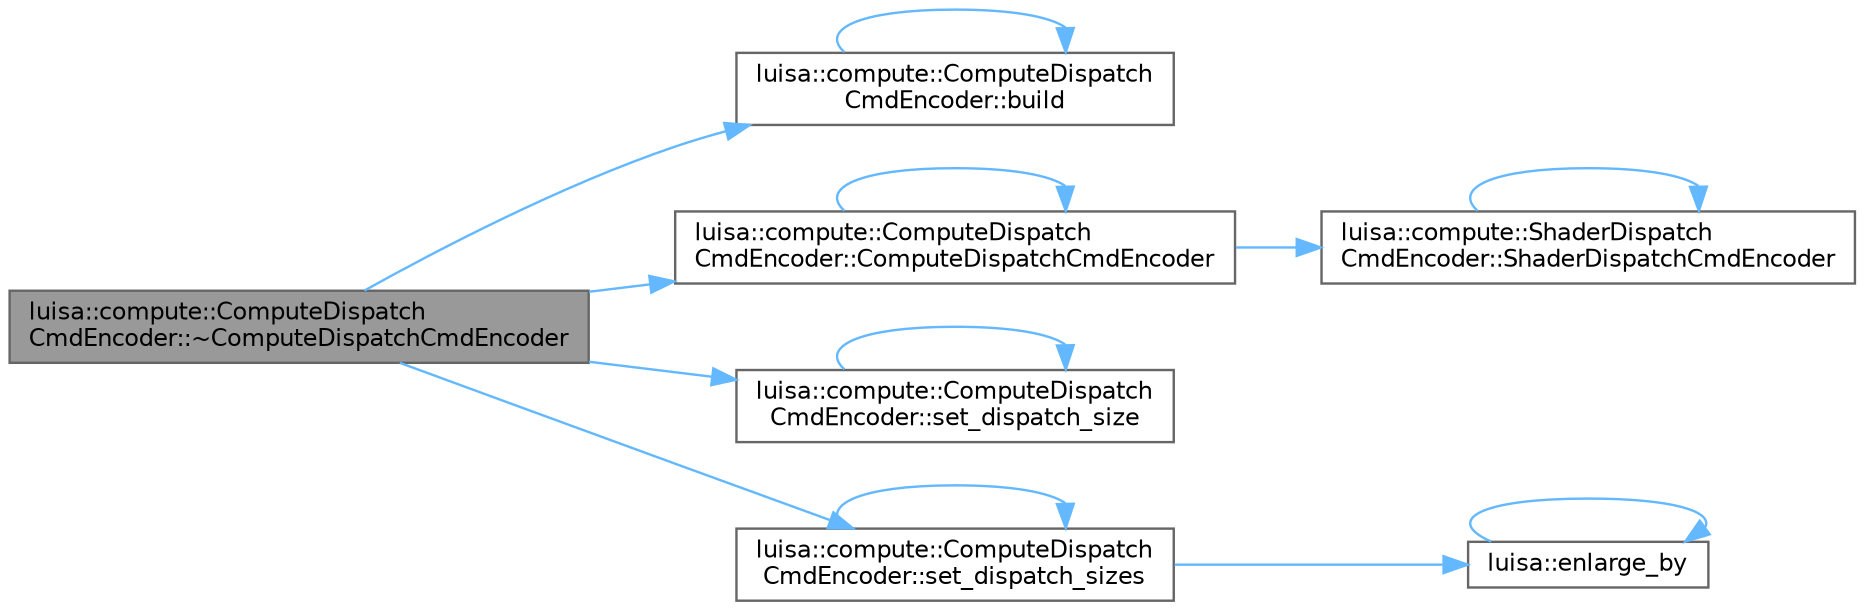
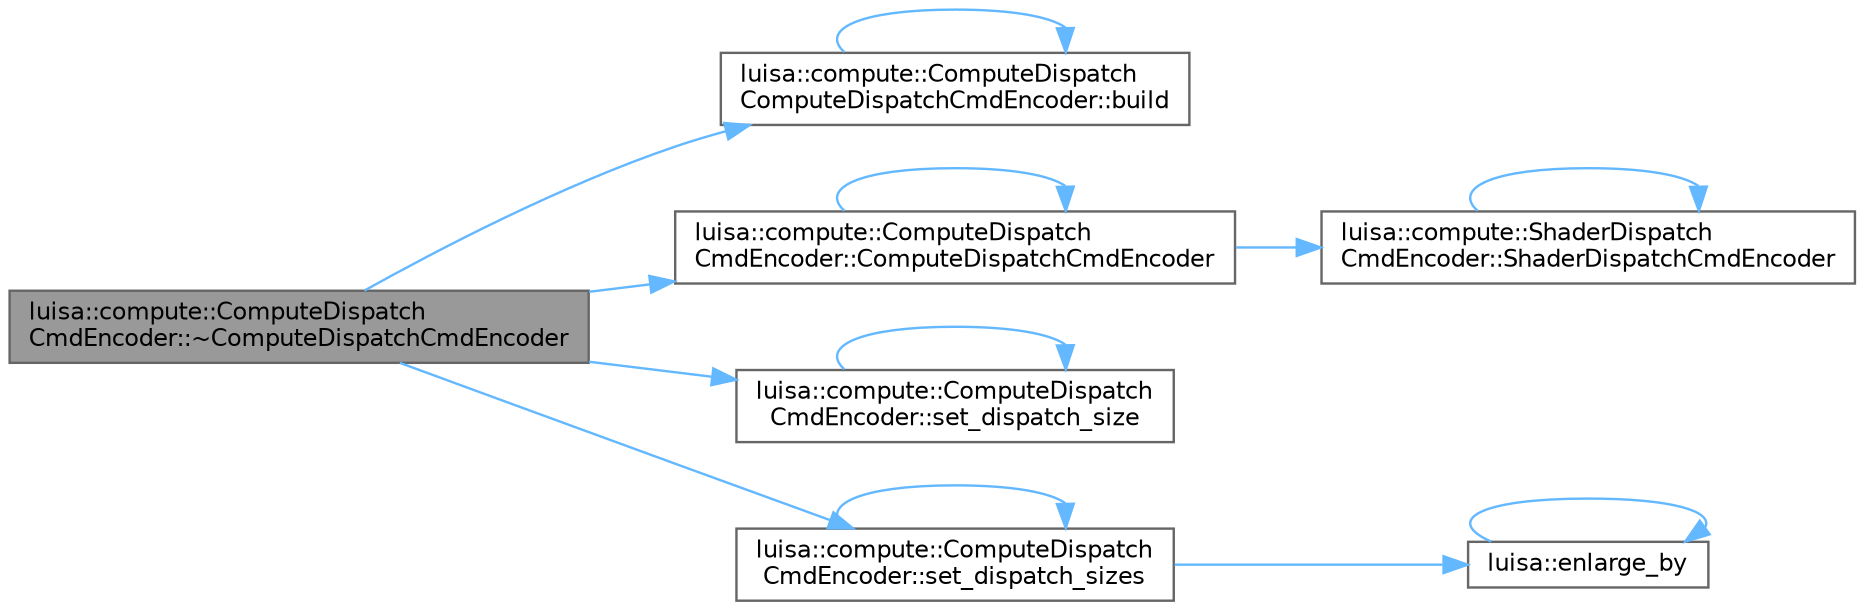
(955, 89) -> (955, 89)
